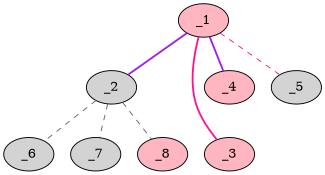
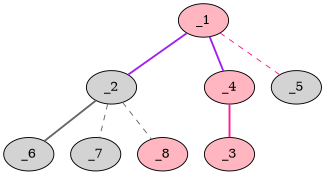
(193, 91) -> (230, 121)
(70, 121) -> (70, 121)
